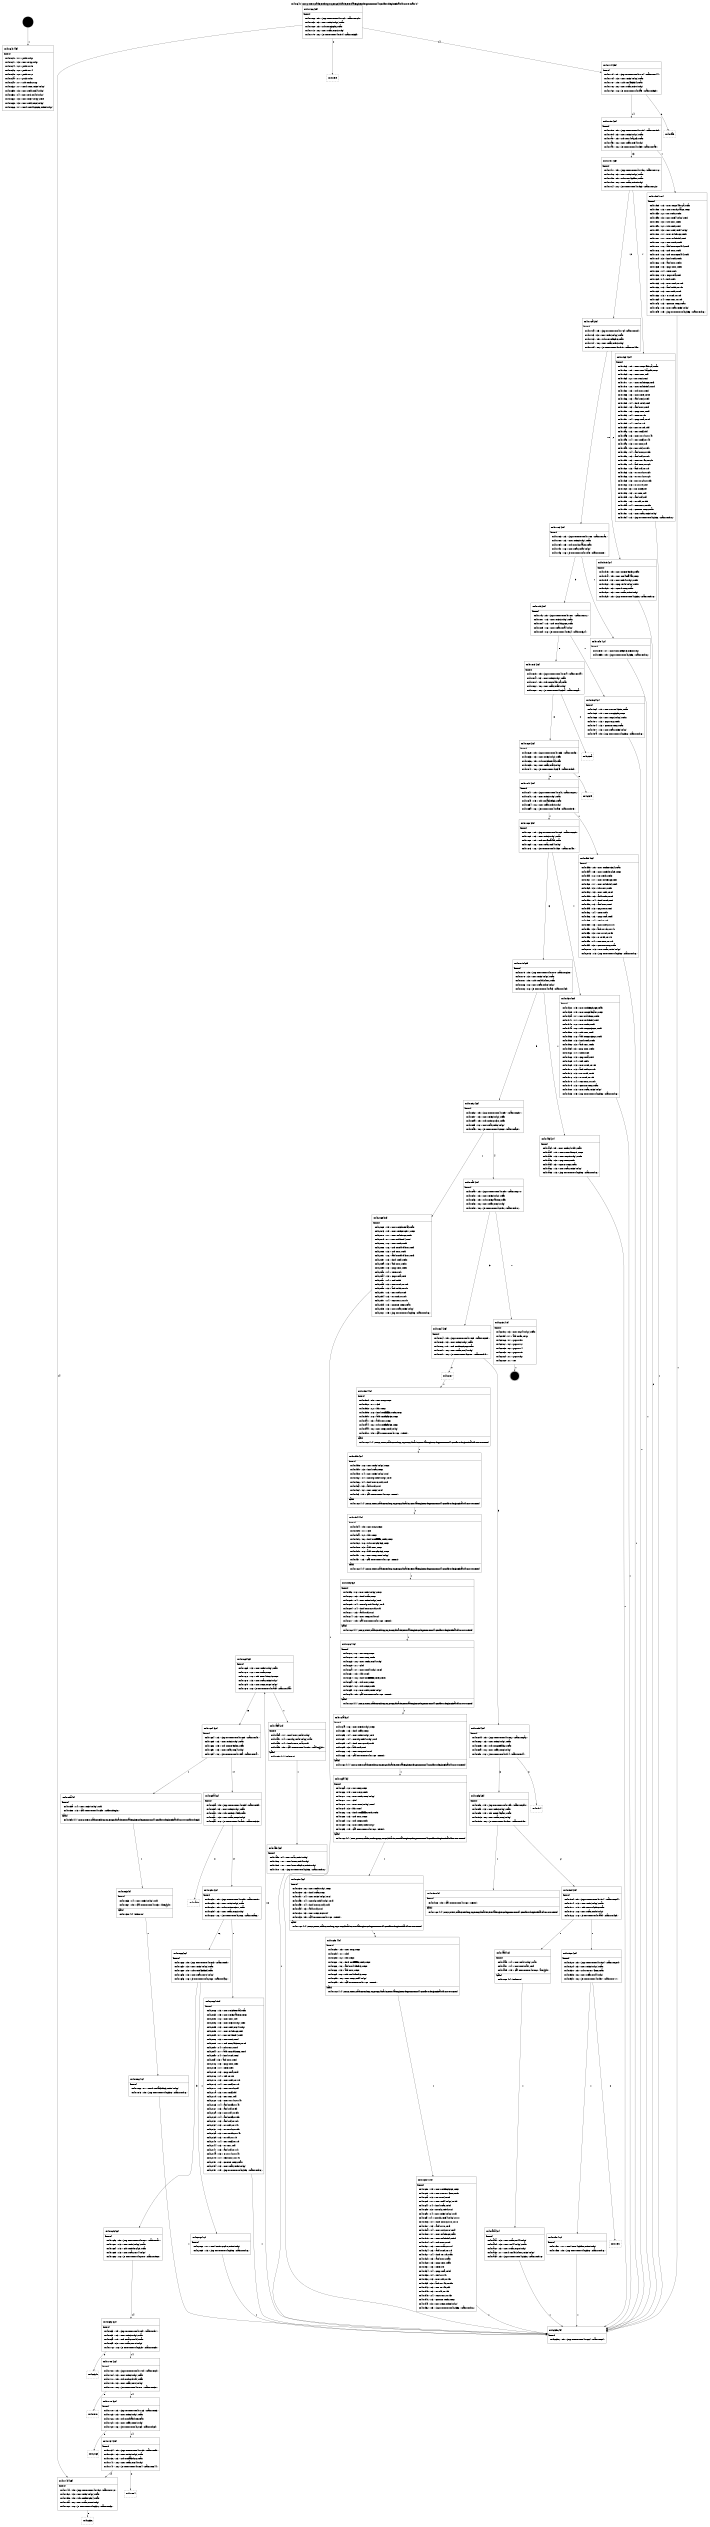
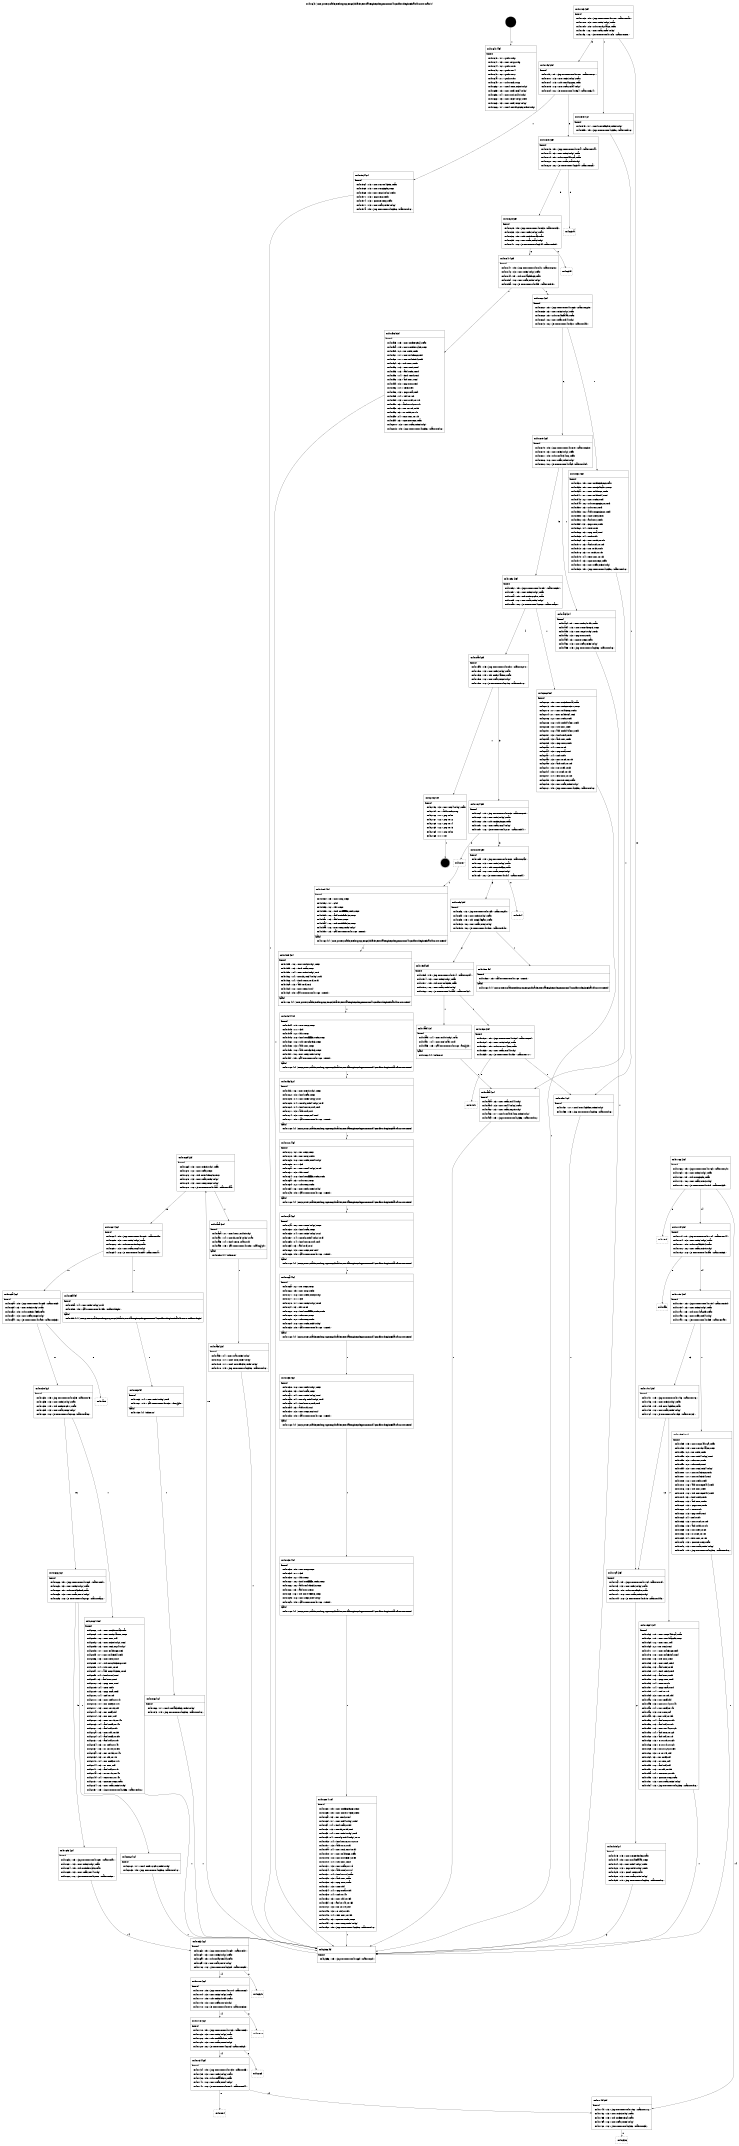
(592, 437) -> (635, 801)
(647, 1503) -> (630, 620)
(630, 1717) -> (625, 861)
